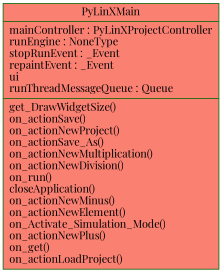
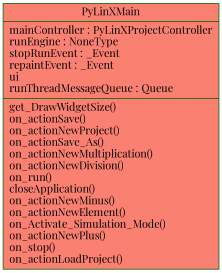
(30, 248) -> (32, 248)
